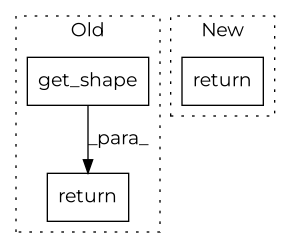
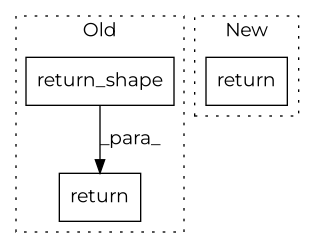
(88, 81) -> (100, 81)
